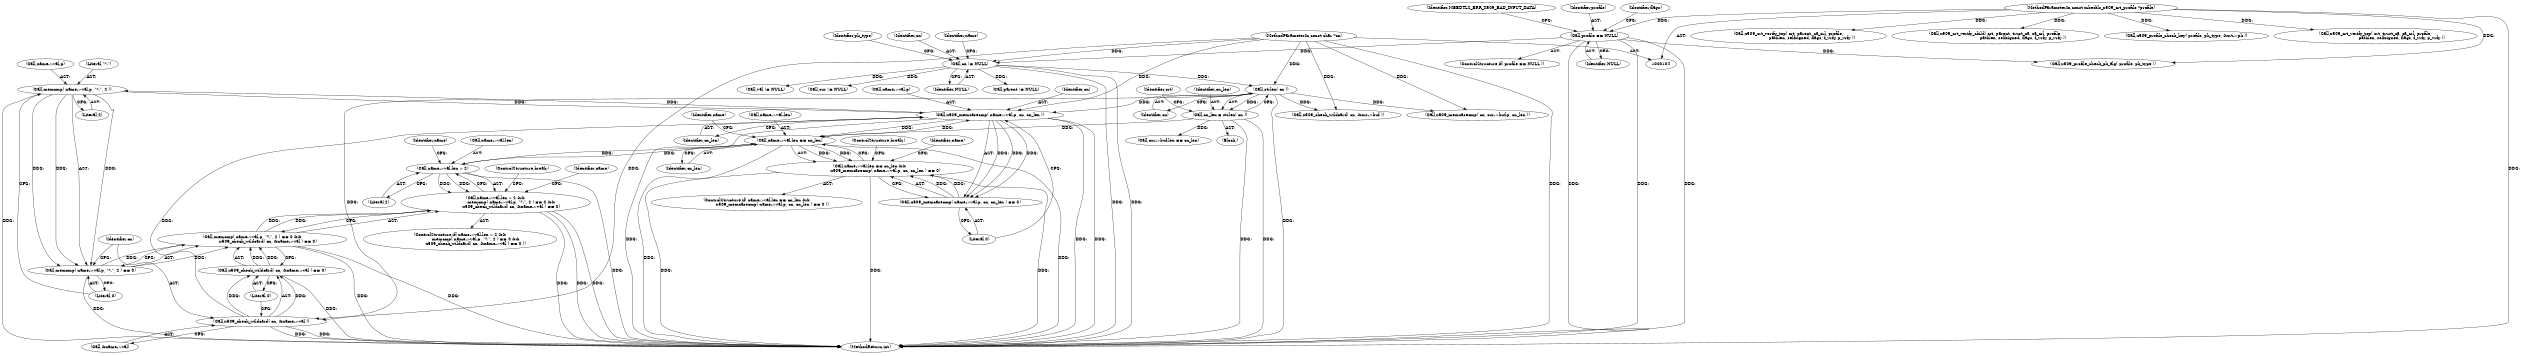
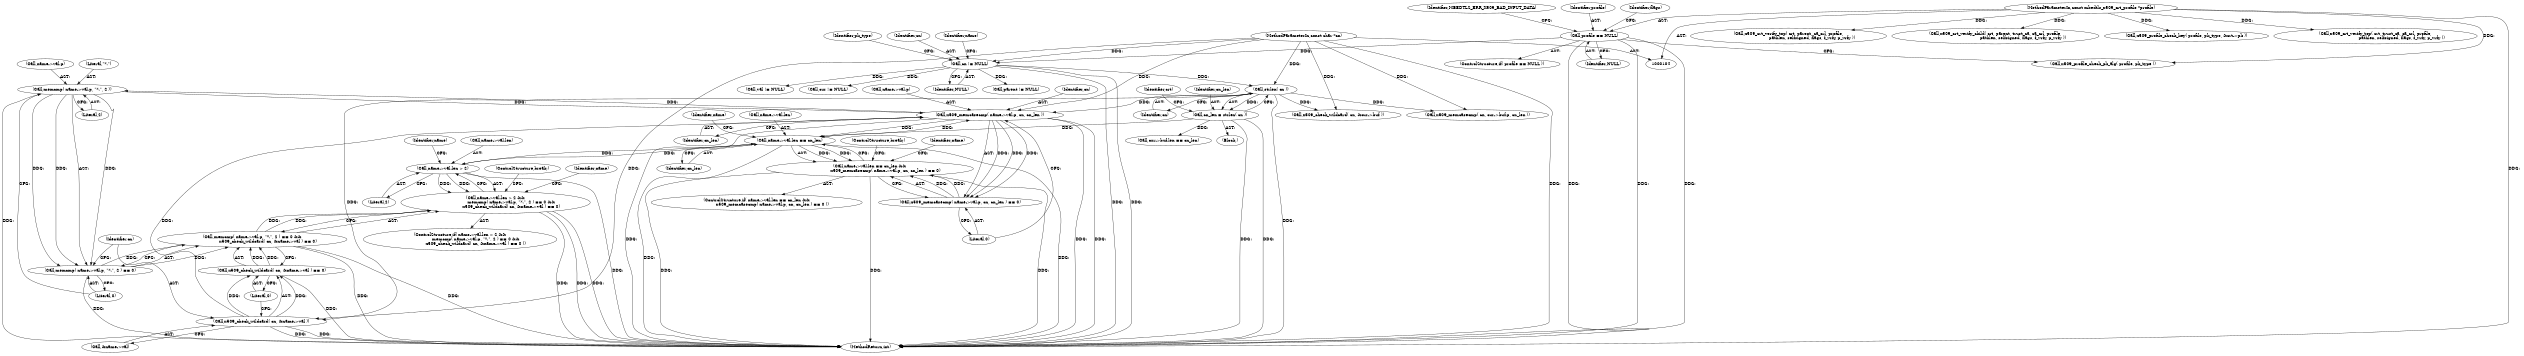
(1664, 21) -> (1664, 21)
(1829, 51) -> (1829, 51)
